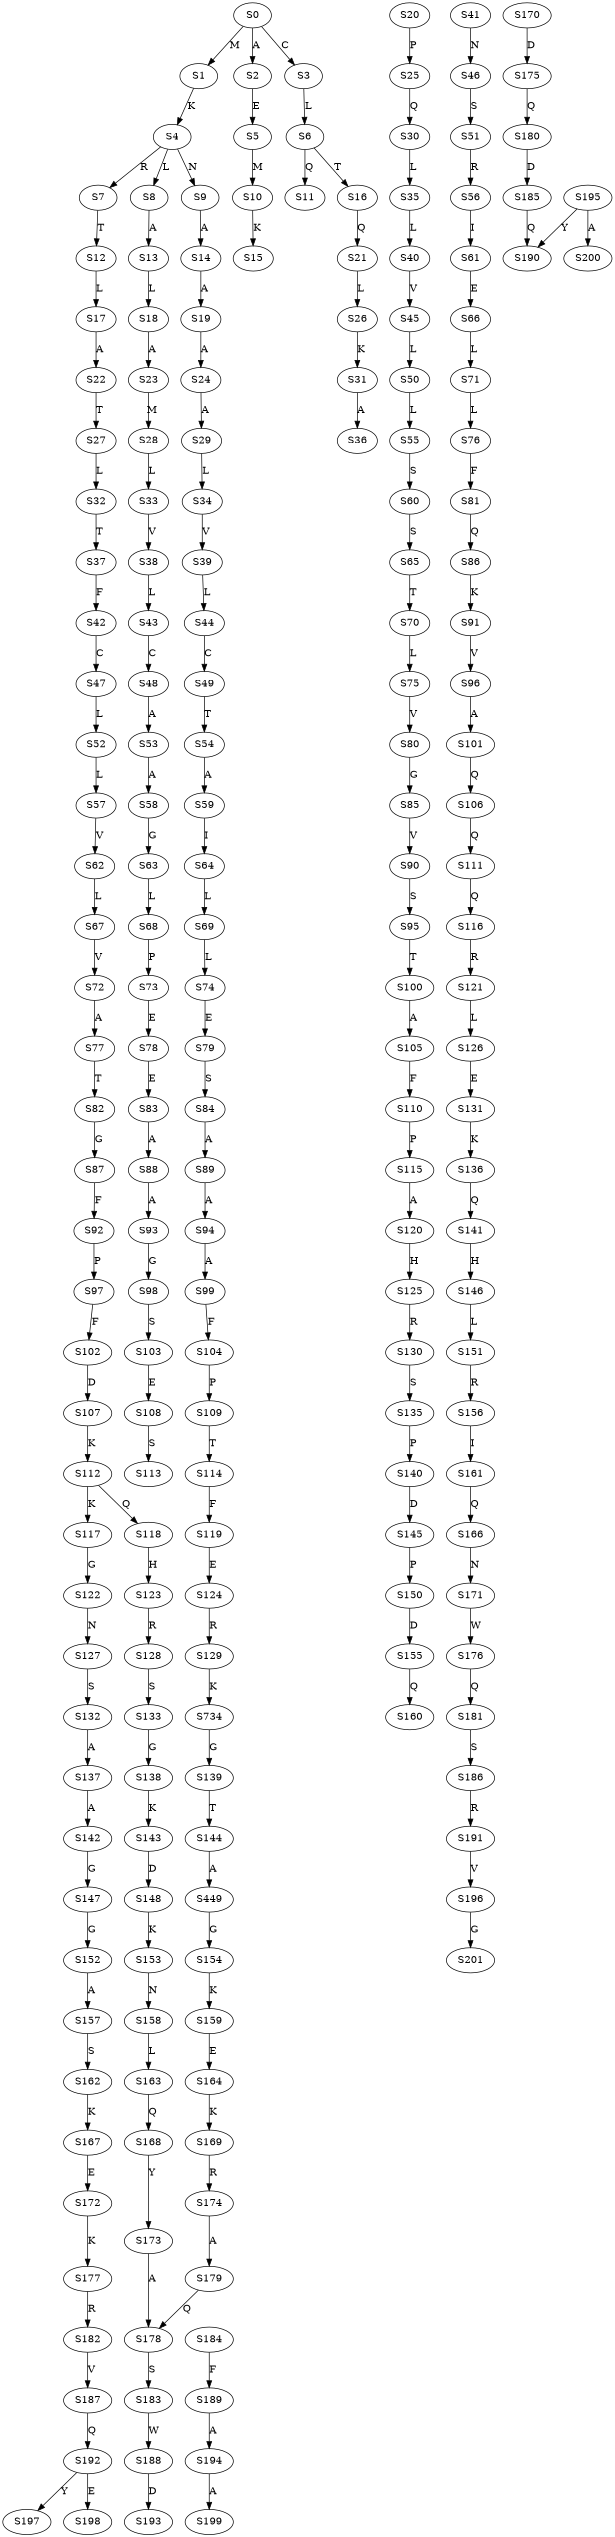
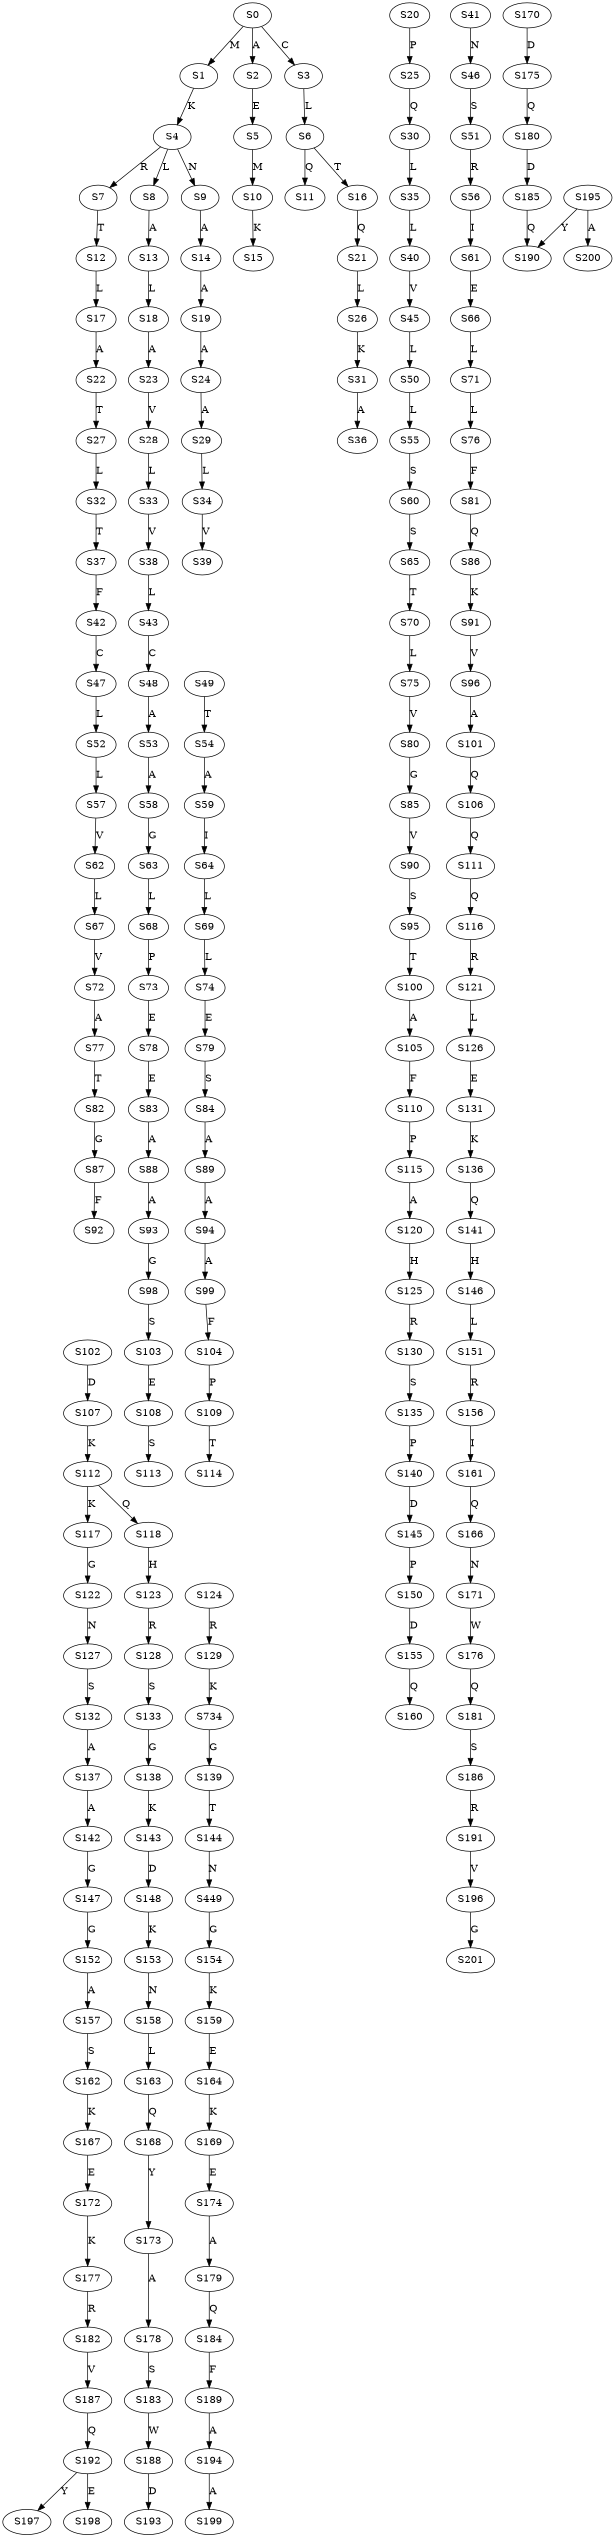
(152, 410) -> (152, 410)
(204, 623) -> none
(94, 1292) -> none
(209, 1535) -> none
(213, 1869) -> (213, 1869)
(213, 2173) -> (213, 2173)
(182, 2307) -> (209, 2306)
